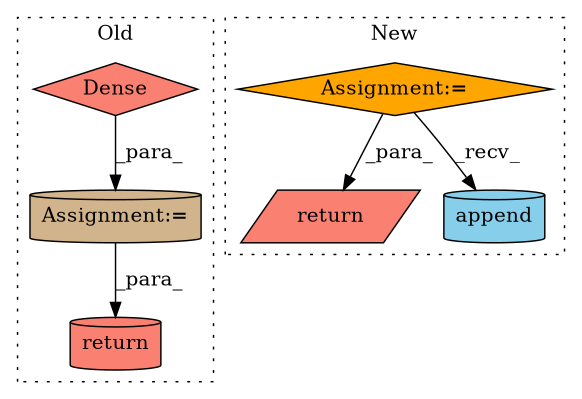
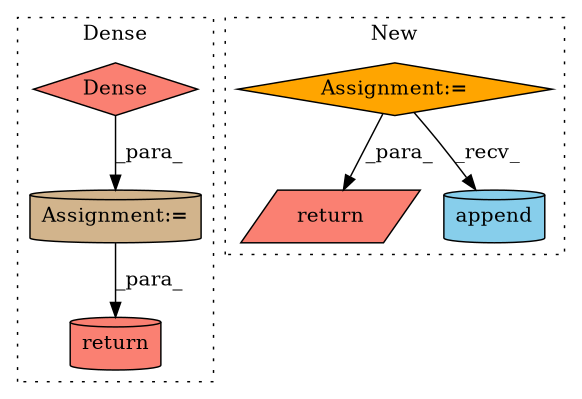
(116, 34) -> (116, 34)
